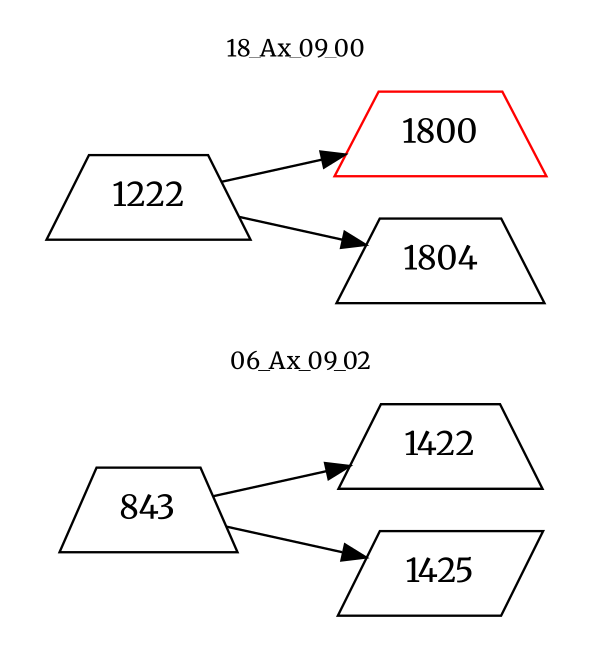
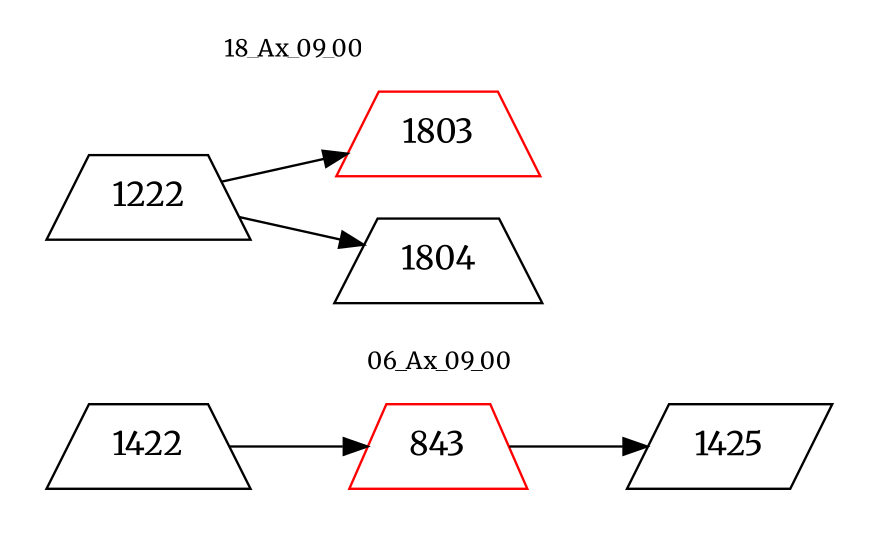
(440, 134) -> (438, 134)
(302, 363) -> (440, 363)
(270, 484) -> (286, 446)
(149, 510) -> (438, 446)
